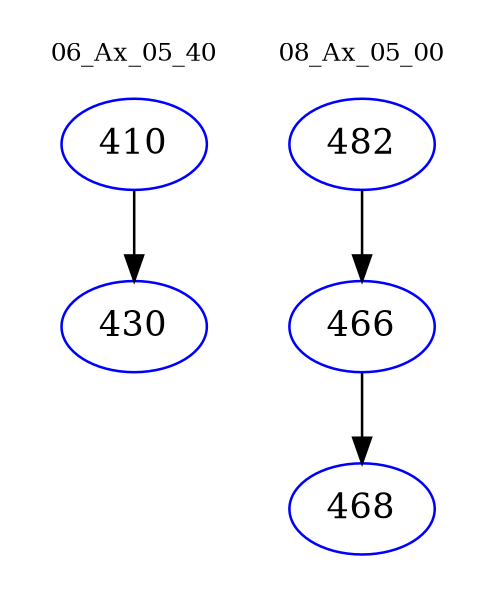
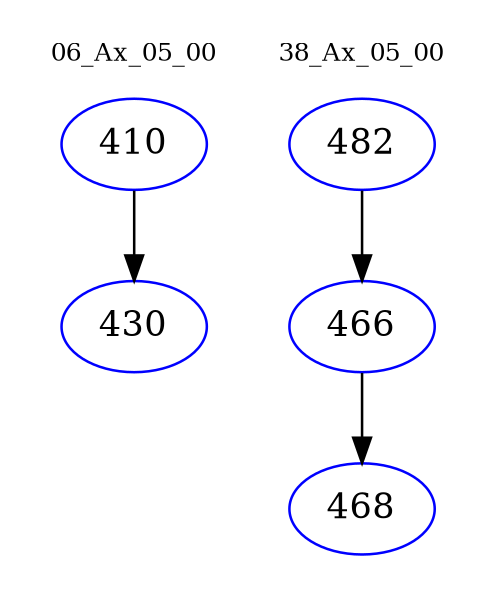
(134, 54) -> (134, 54)
(362, 54) -> (362, 54)
